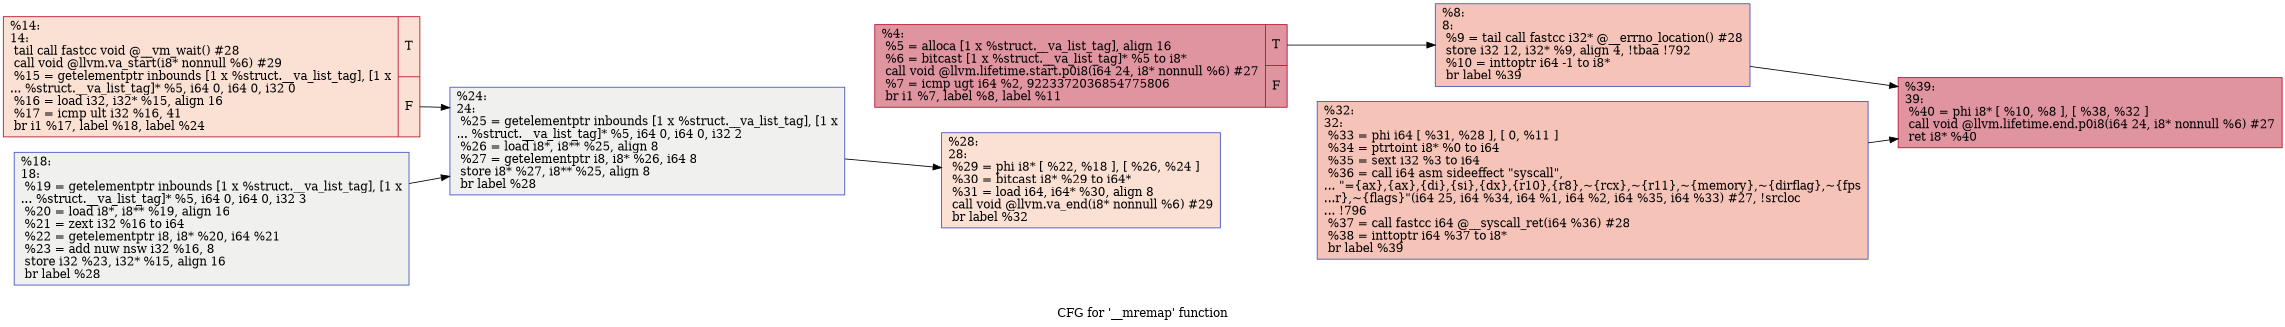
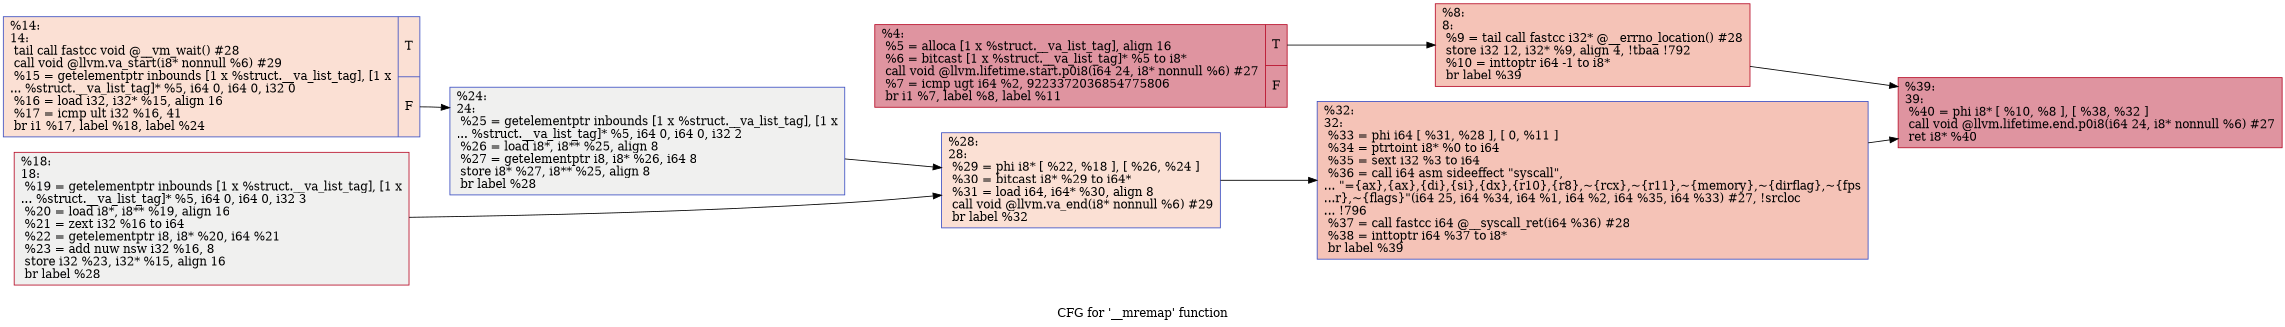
(1593, 45) -> (1593, 45)
(212, 77) -> (212, 77)
none -> (1264, 180)
(425, 181) -> (671, 211)
(212, 219) -> (212, 219)
